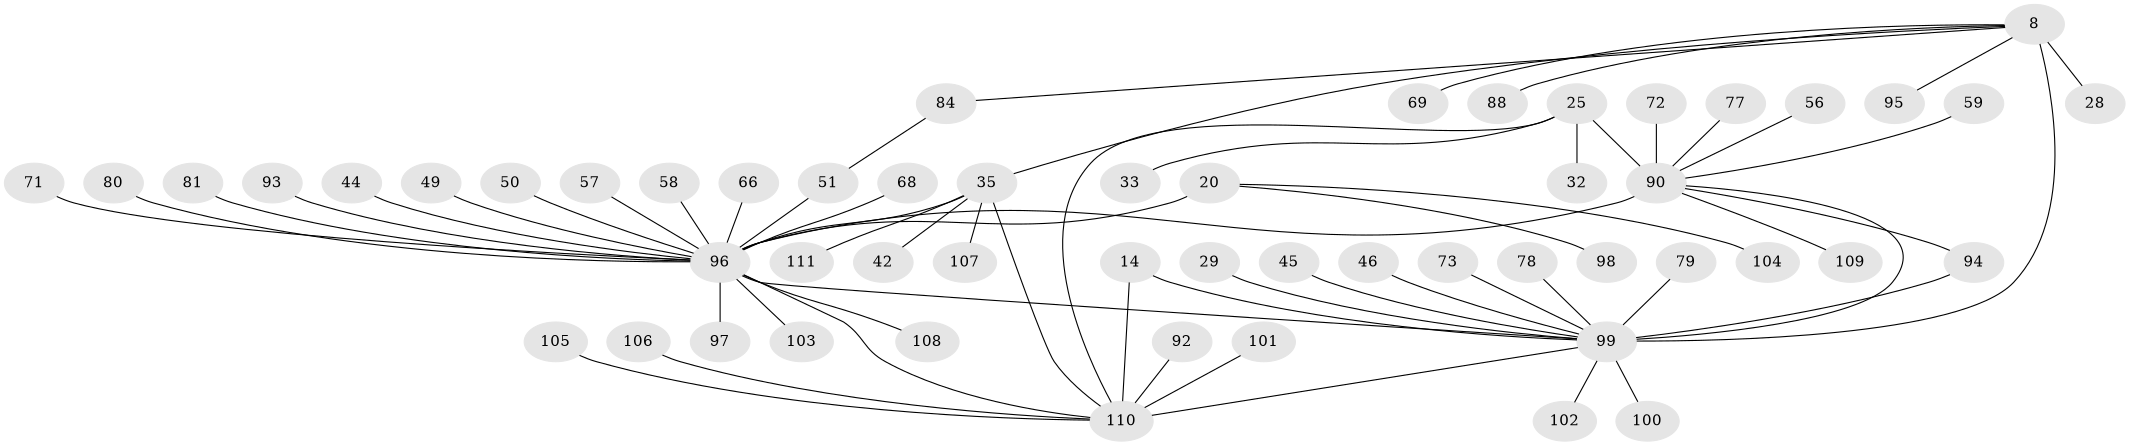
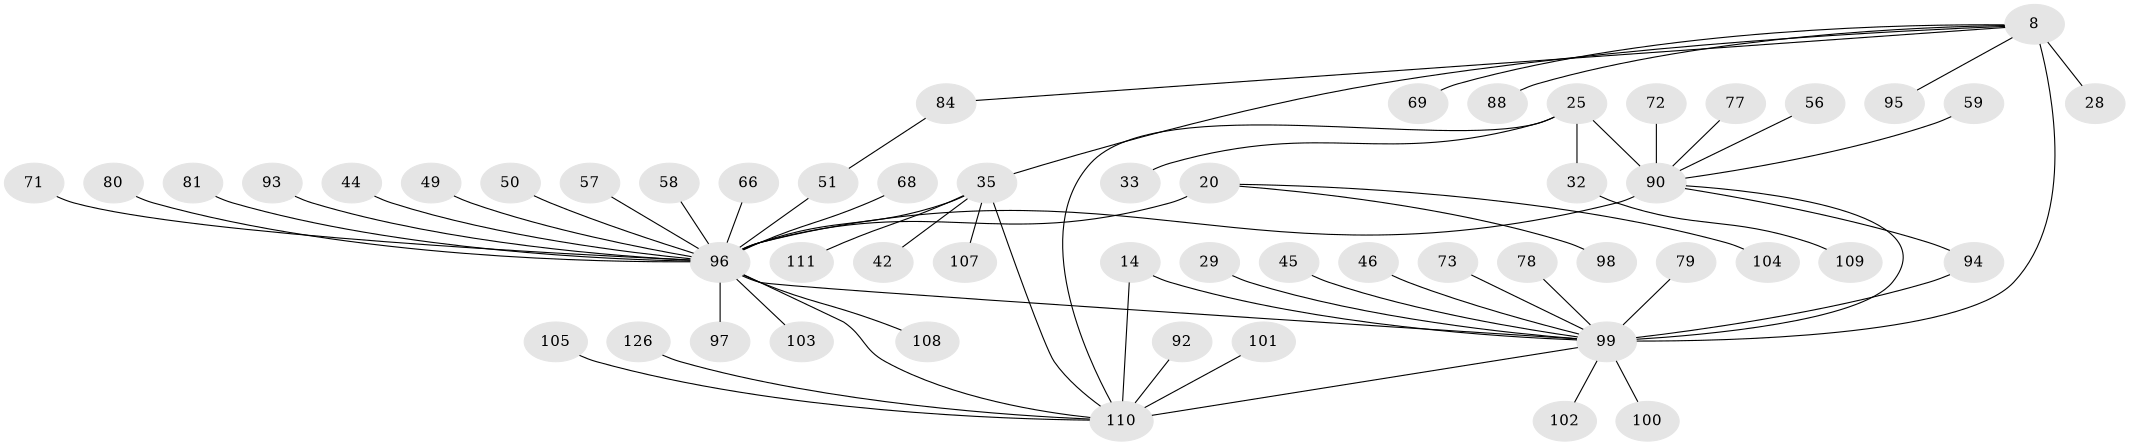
(1754, 220) -> (1713, 223)
(639, 342) -> (639, 342)
